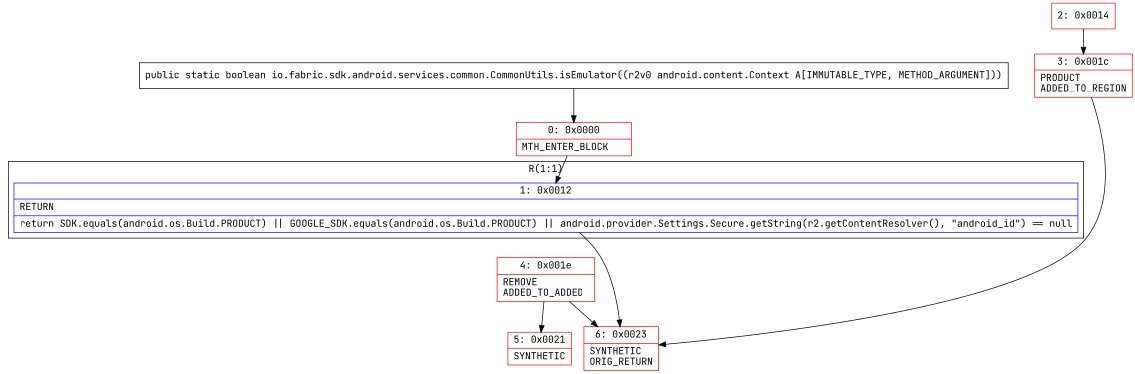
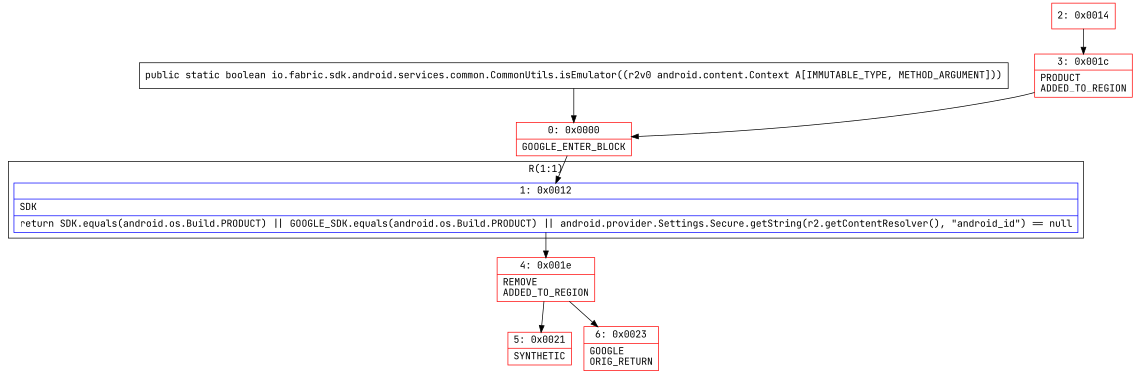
(565, 147) -> (574, 147)
(37, 207) -> (28, 207)
(608, 272) -> (546, 243)
(543, 293) -> (546, 293)
(955, 299) -> (837, 122)
(616, 351) -> (607, 351)
